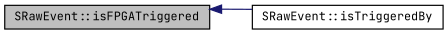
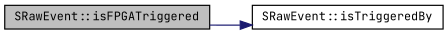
(237, 9) -> (225, 25)
